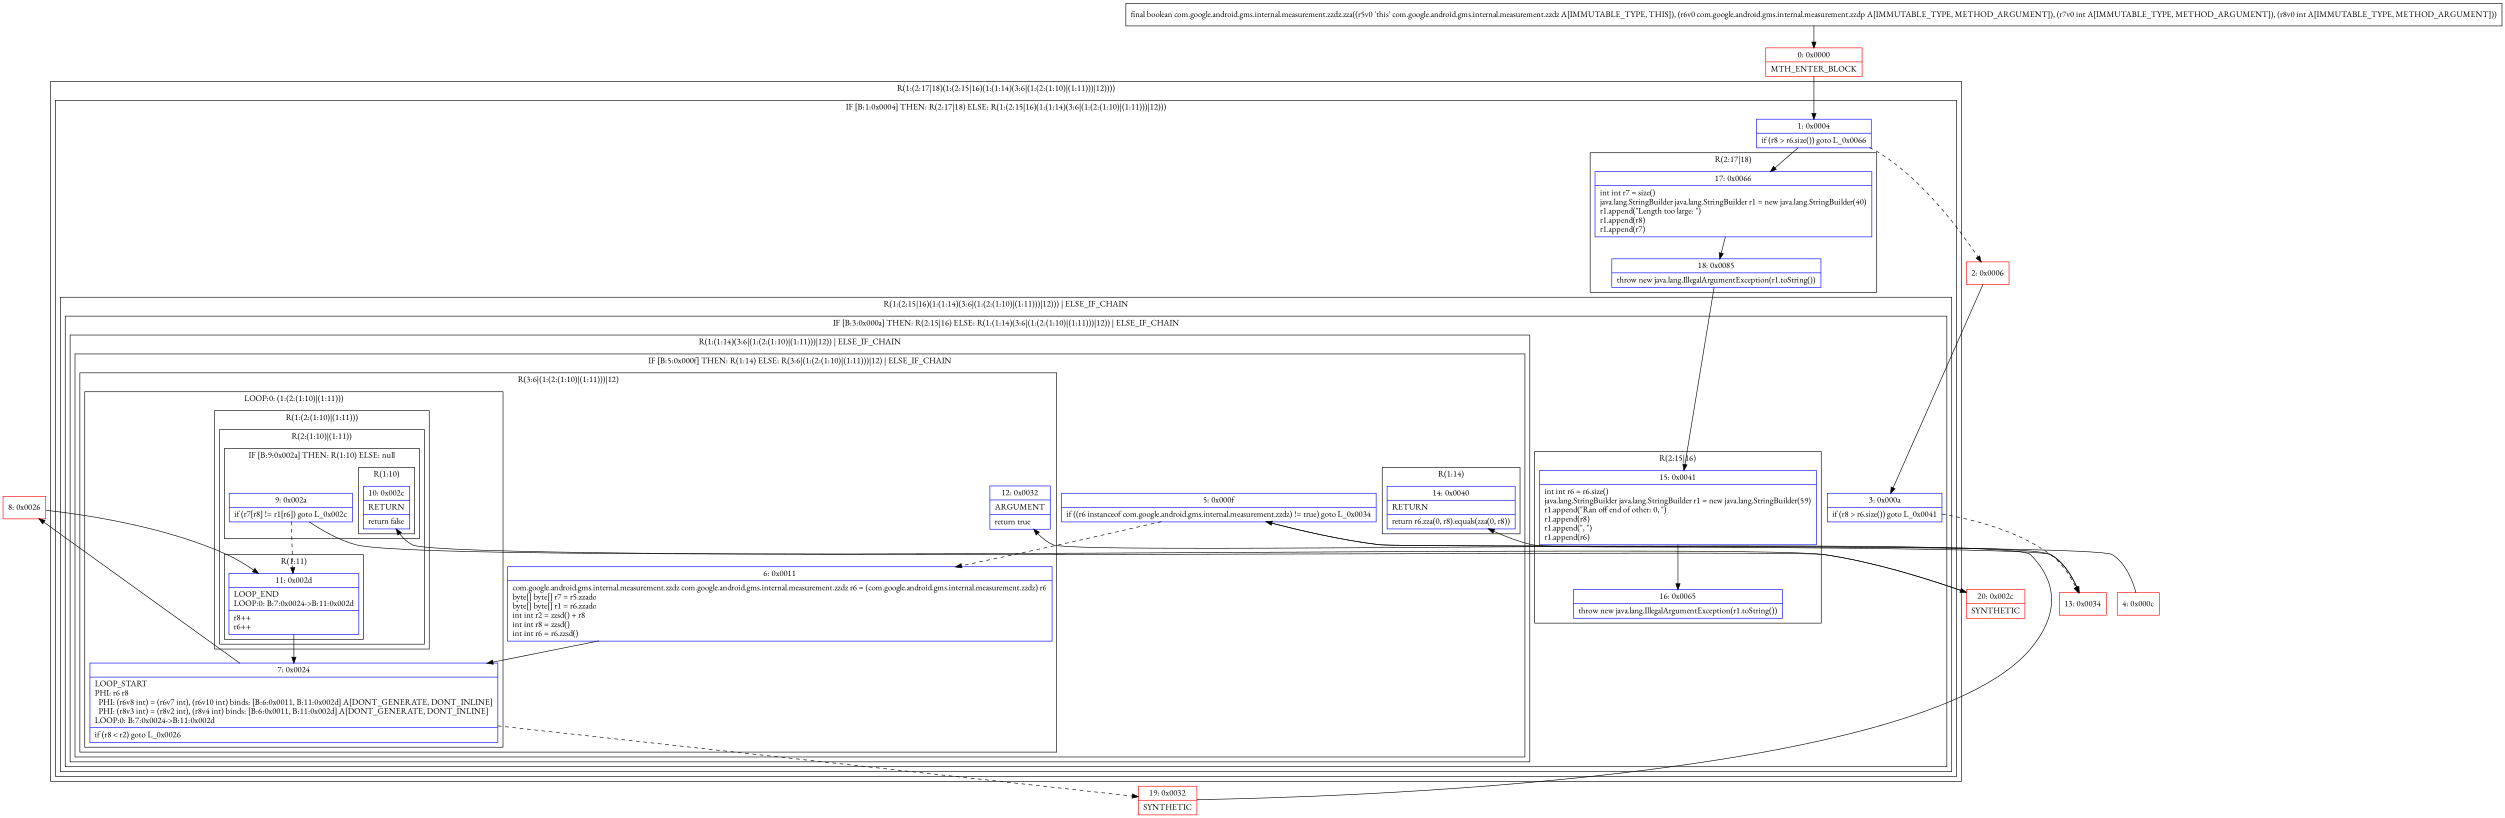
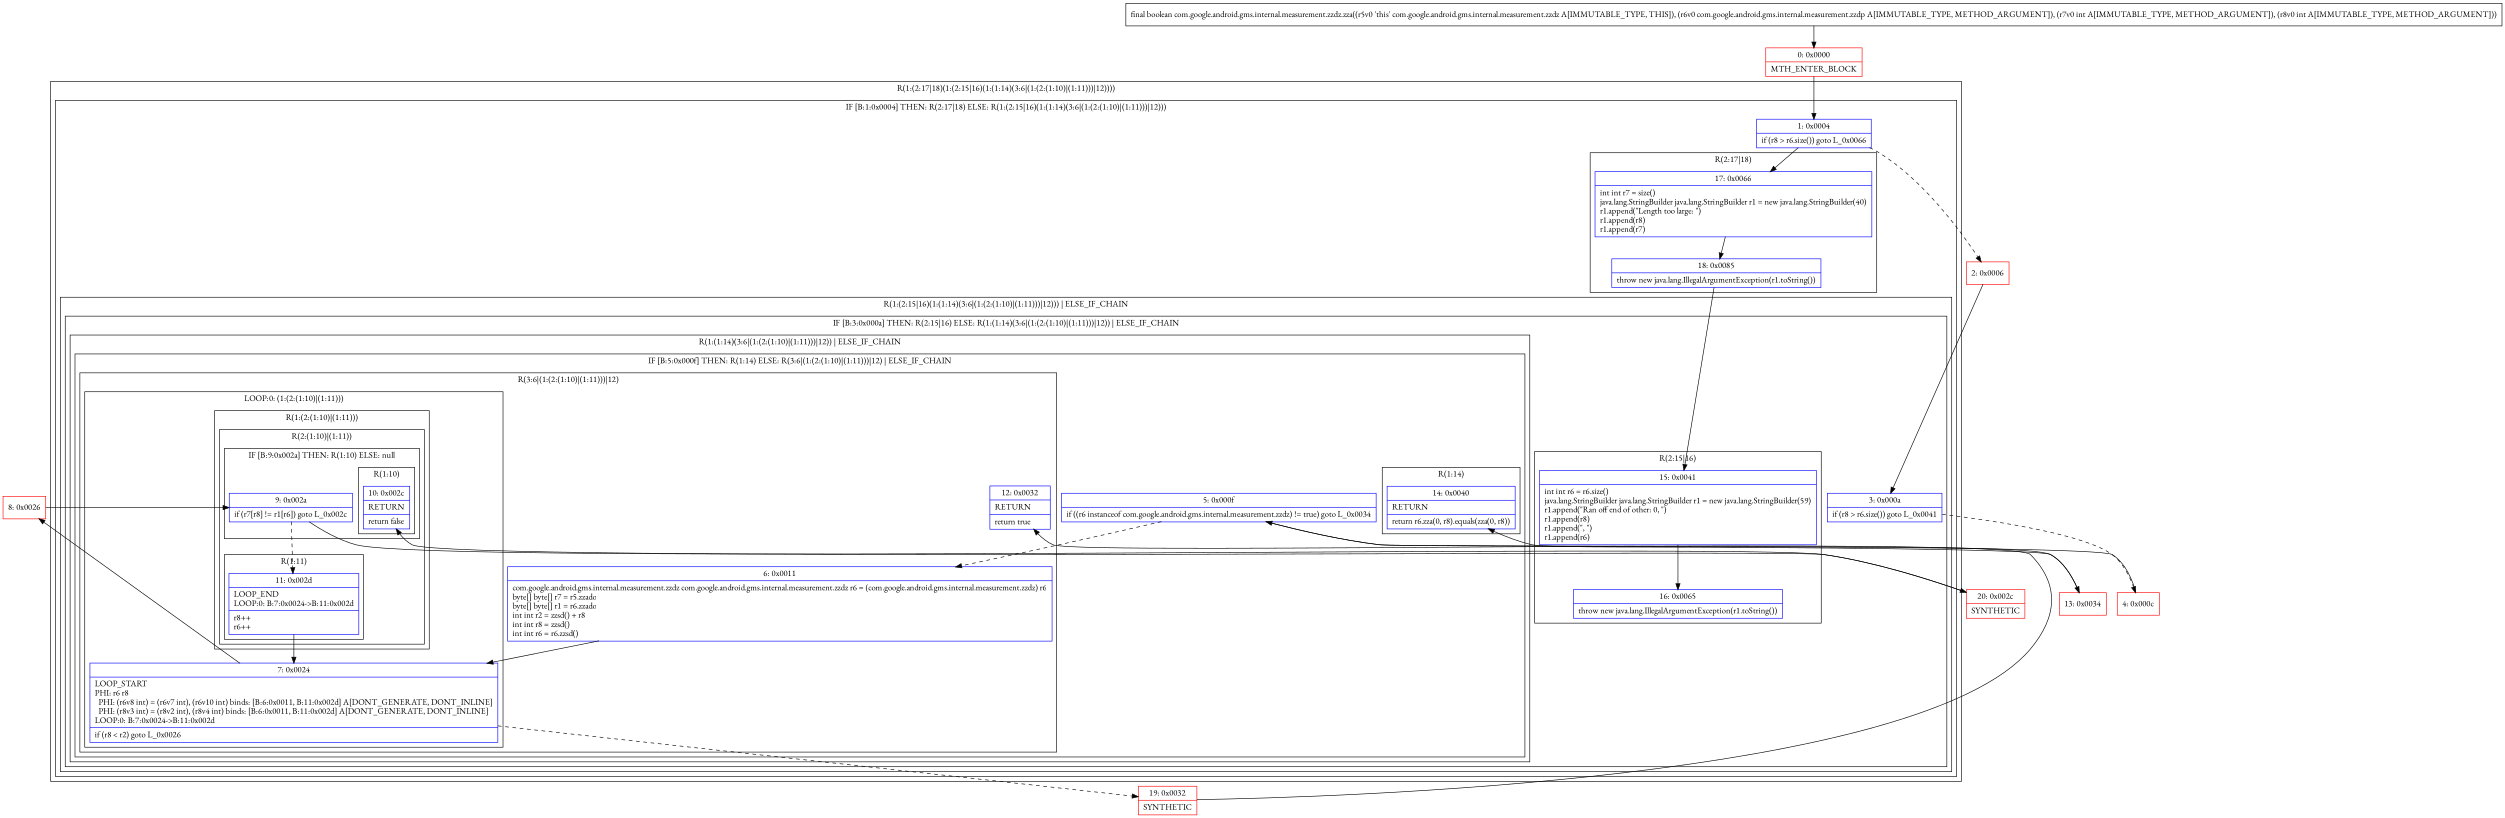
(1020, 507) -> (1013, 507)
(153, 529) -> (134, 508)
(2018, 536) -> (2048, 532)
